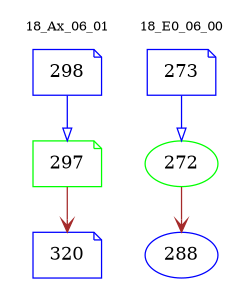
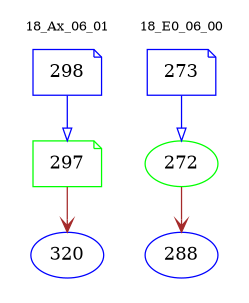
(67, 255) -> (67, 255)
